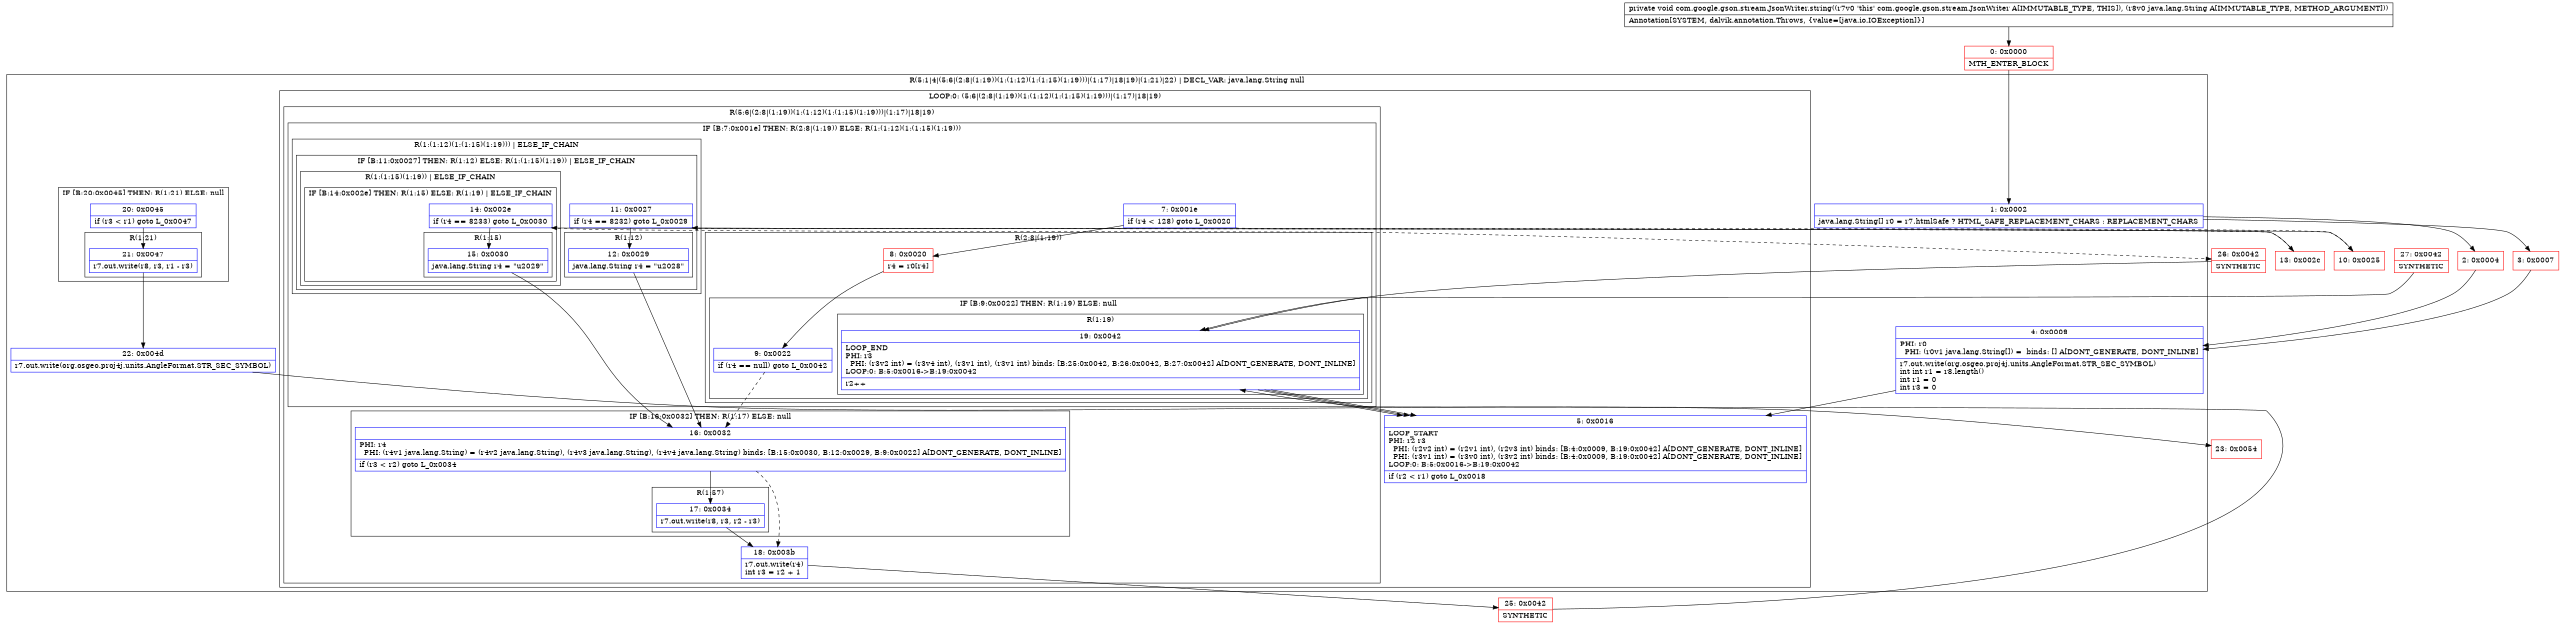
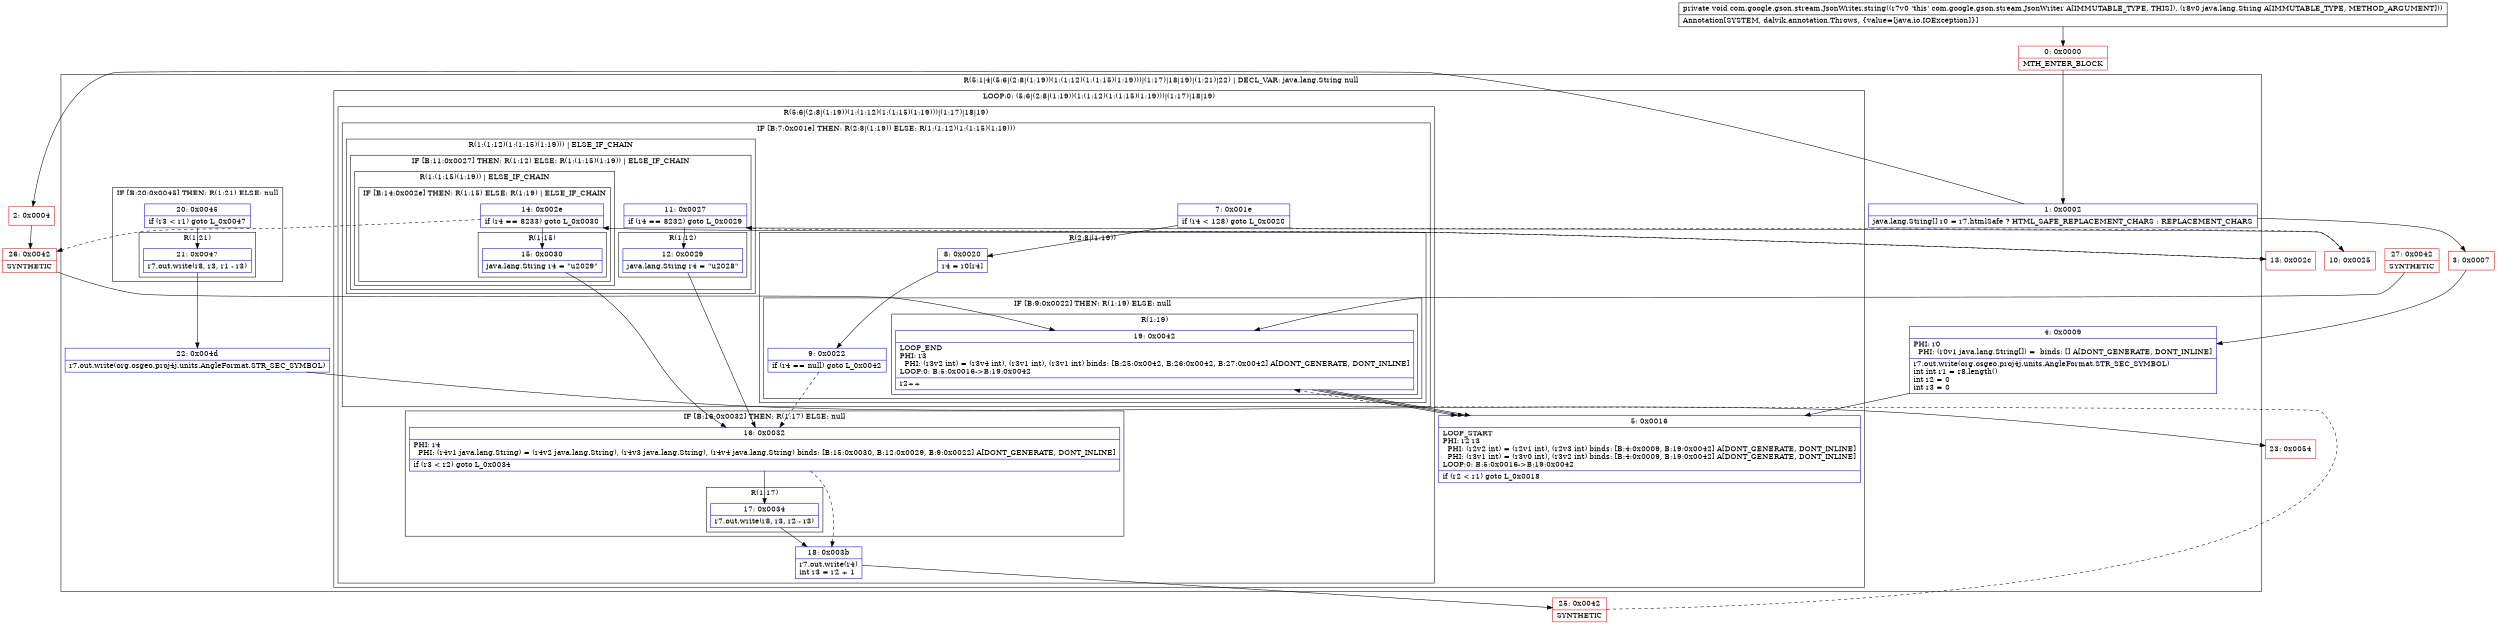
(908, 261) -> (963, 261)
(2349, 324) -> (31, 234)
(1918, 380) -> (1932, 380)
(2164, 409) -> (2218, 409)
(710, 493) -> (765, 493)
